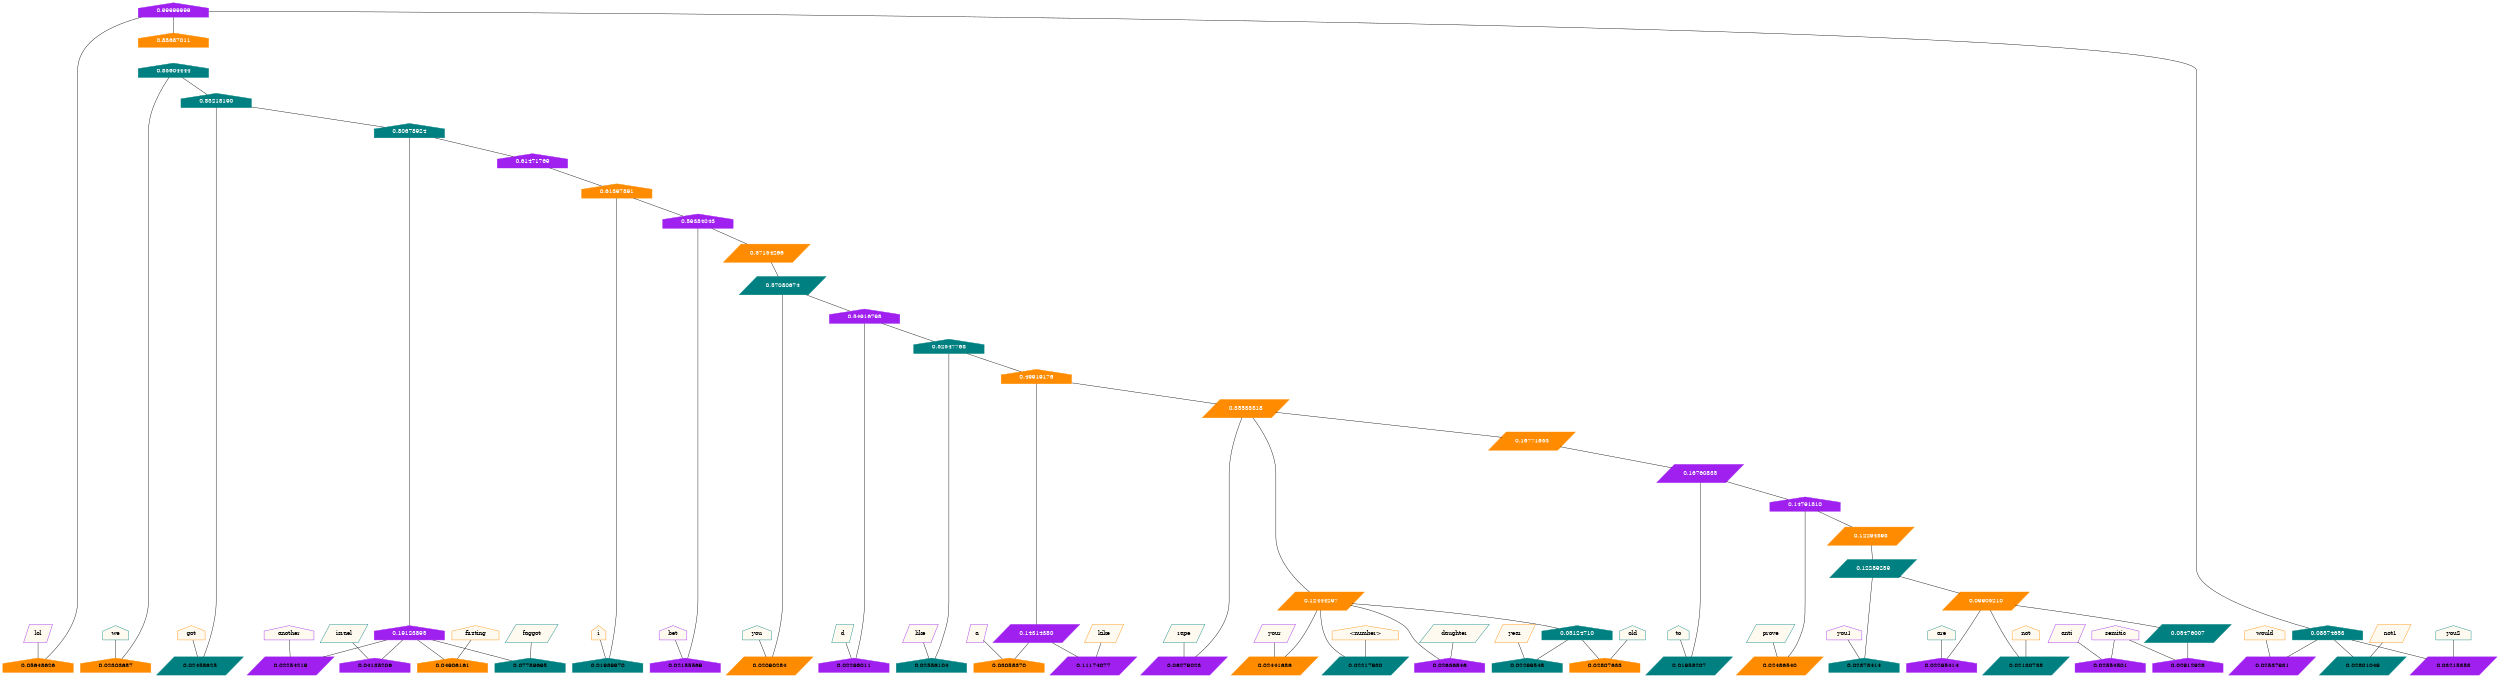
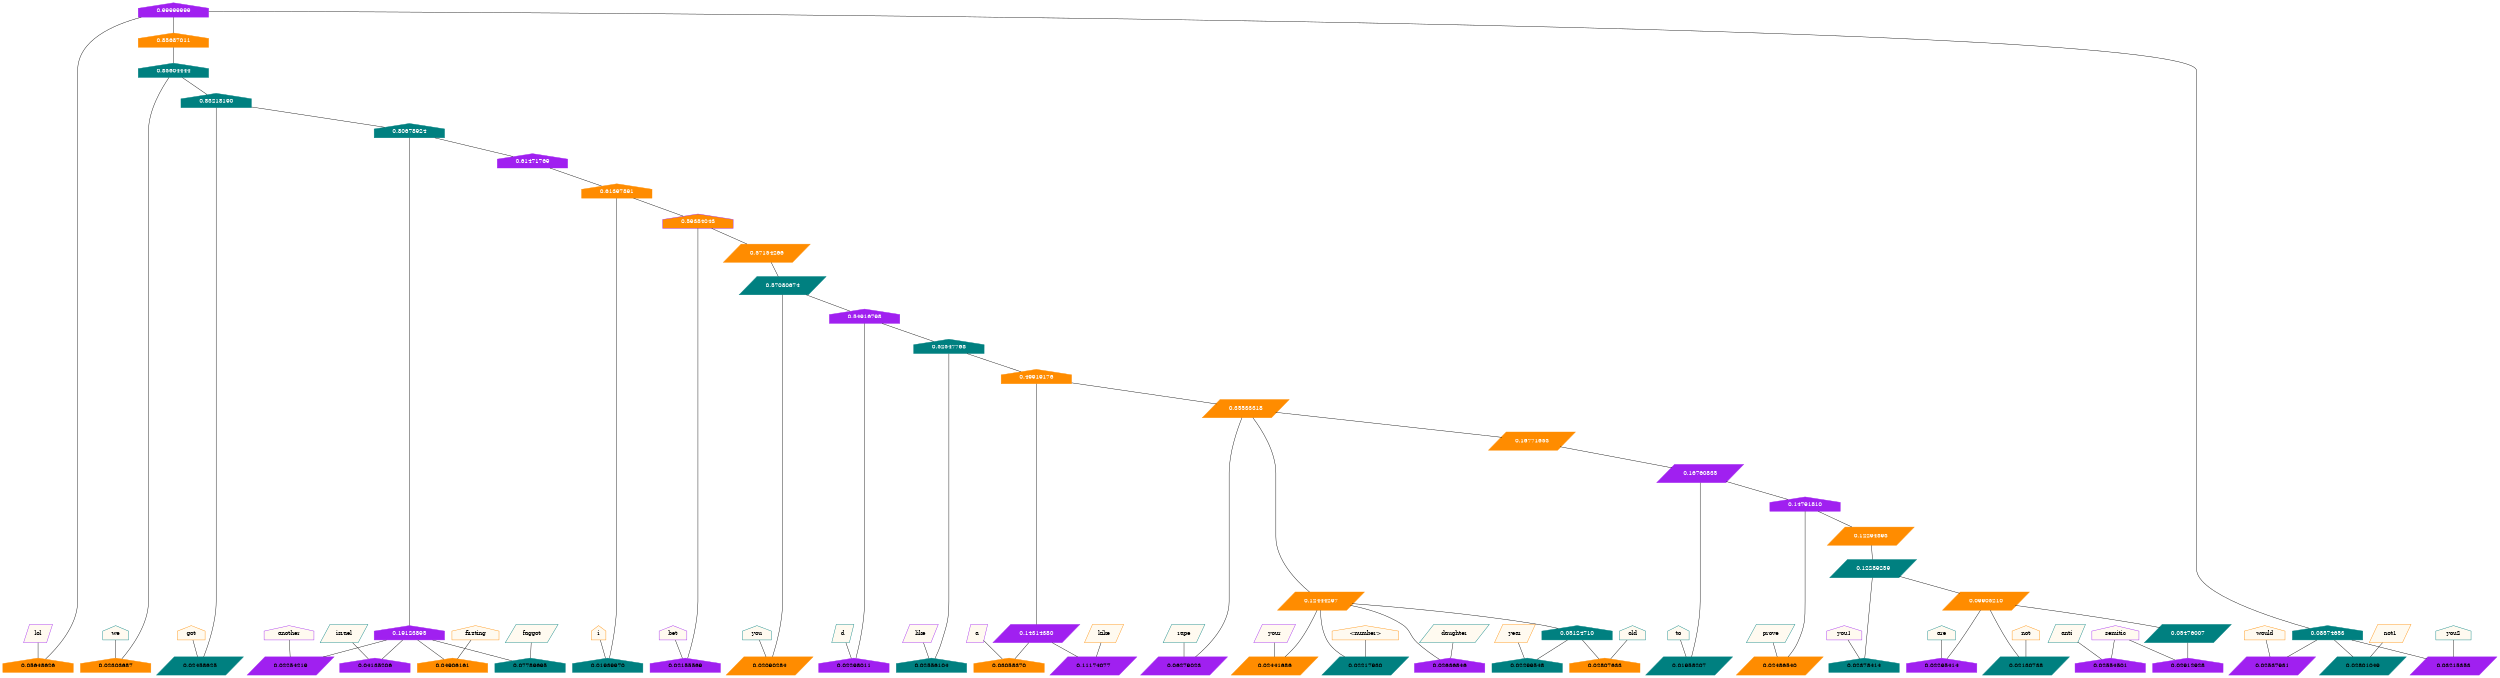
none -> (173, 55)
(698, 222) -> (698, 222)
(2067, 634) -> (2067, 634)
